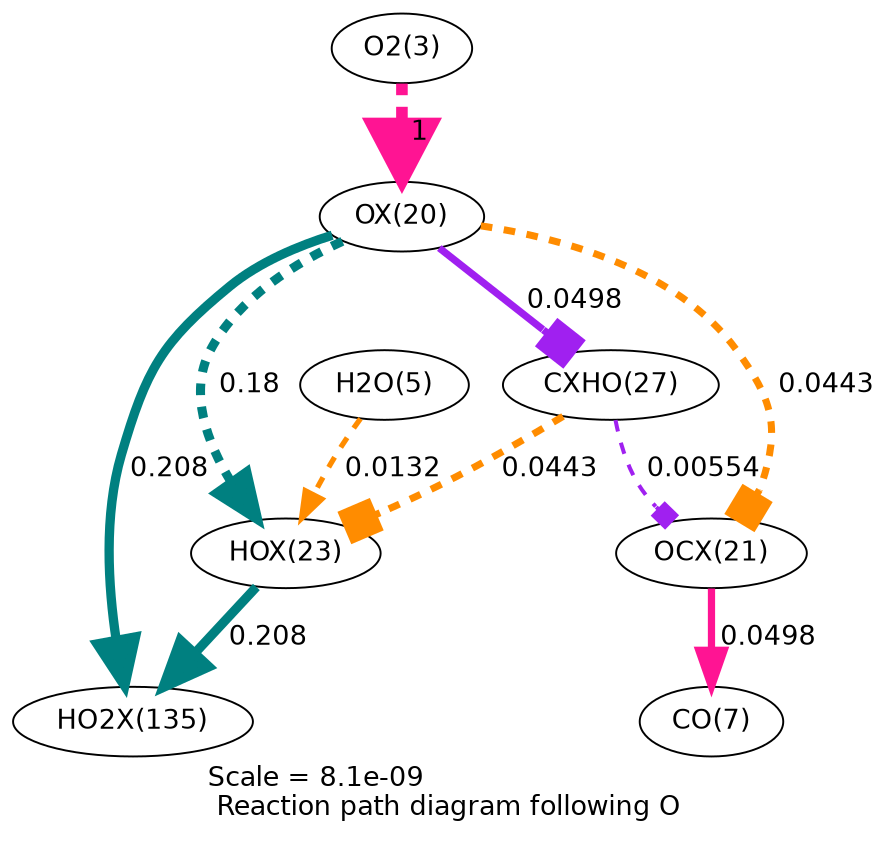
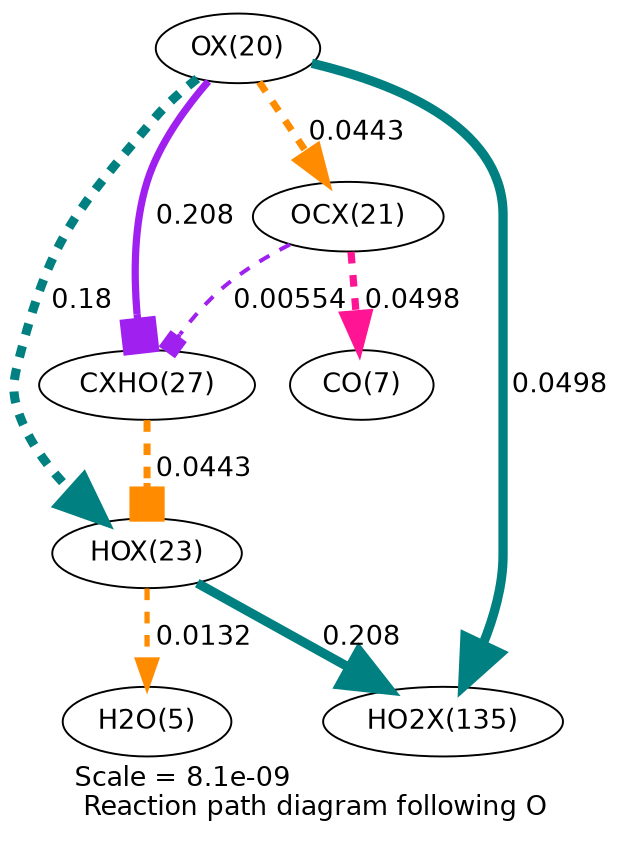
(402, 48) -> none
(571, 301) -> (192, 217)
(686, 301) -> (283, 118)
(335, 456) -> (147, 624)
(629, 466) -> (229, 282)
(166, 469) -> (556, 385)
(711, 619) -> (354, 282)
